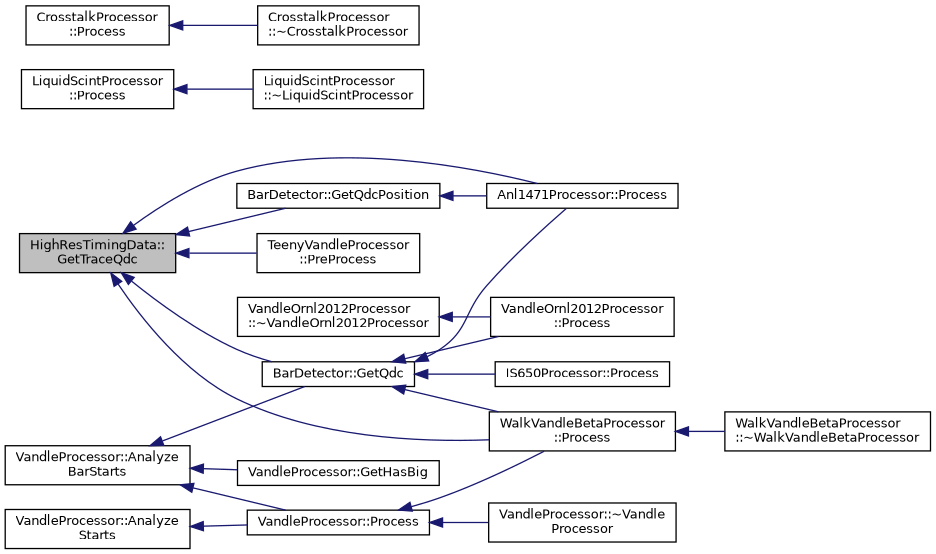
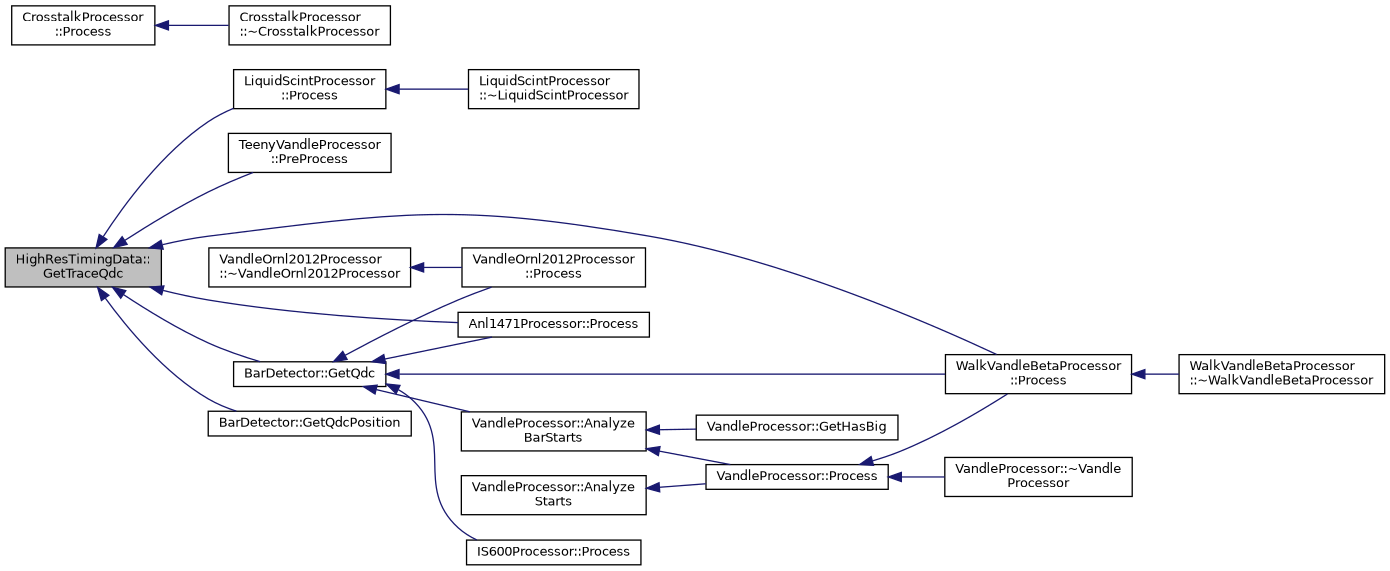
none -> (160, 164)
(470, 196) -> none
(582, 374) -> (554, 552)
(234, 414) -> (425, 401)
